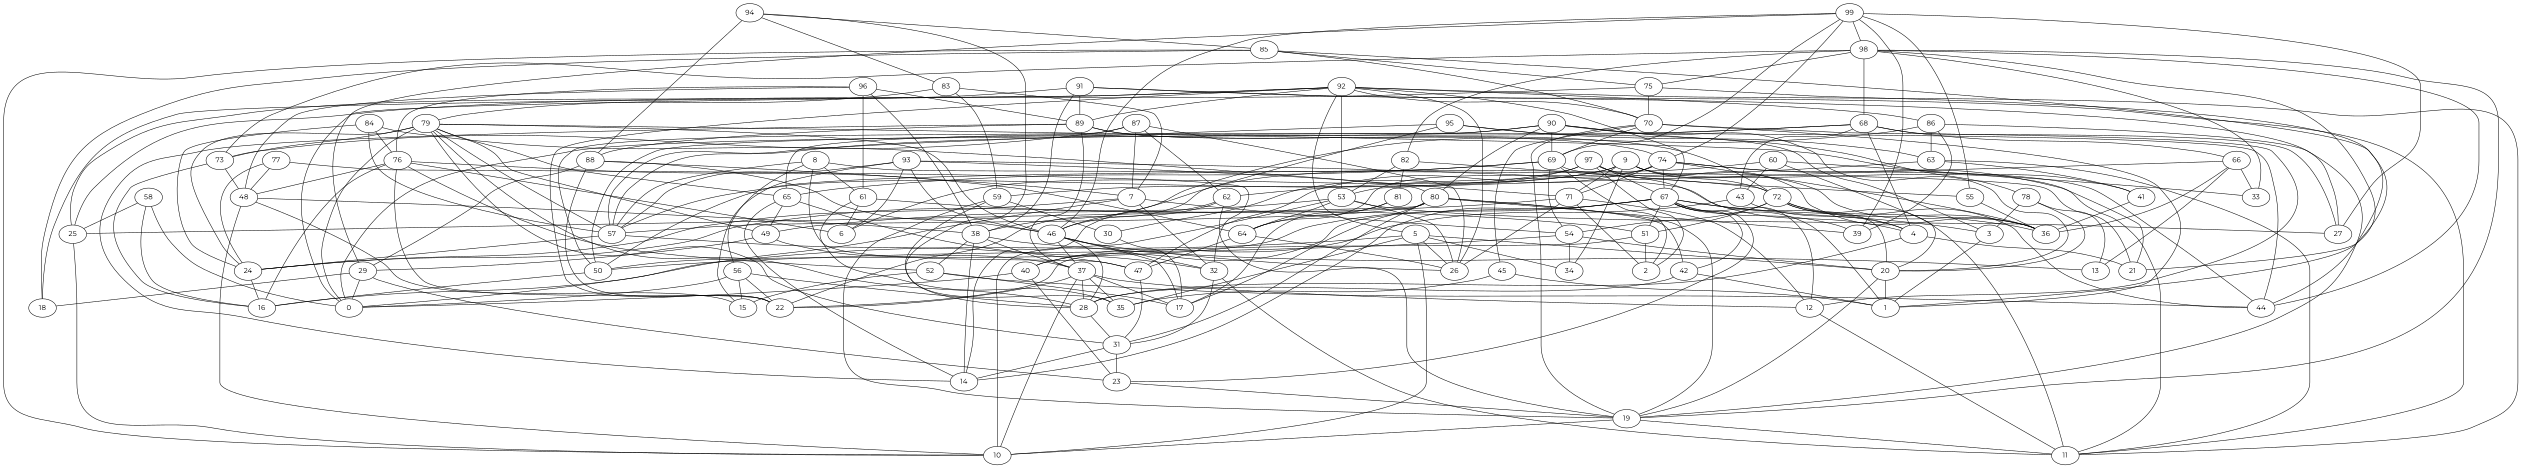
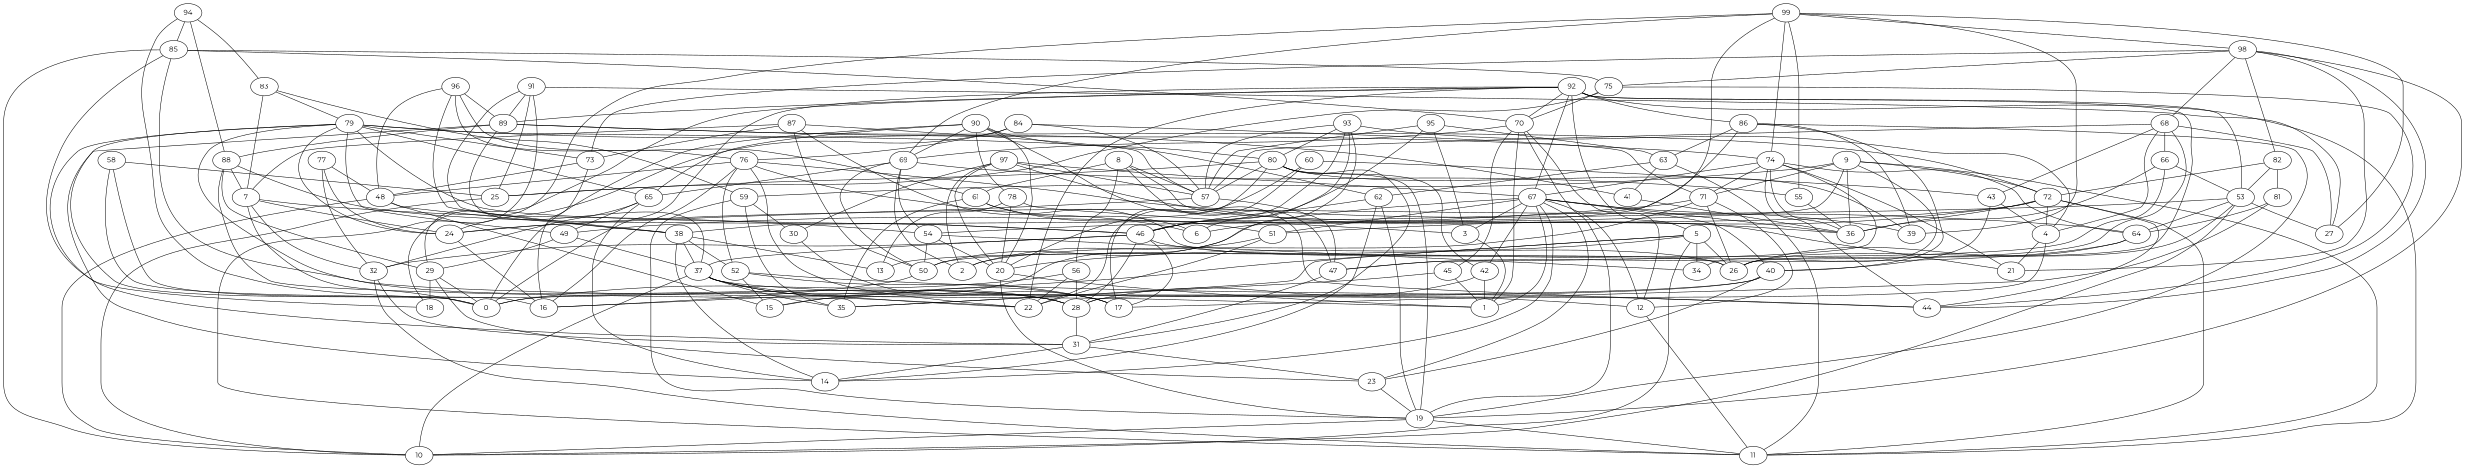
(2256, 197) -> none
none -> (1933, 203)
(740, 289) -> (1272, 295)
